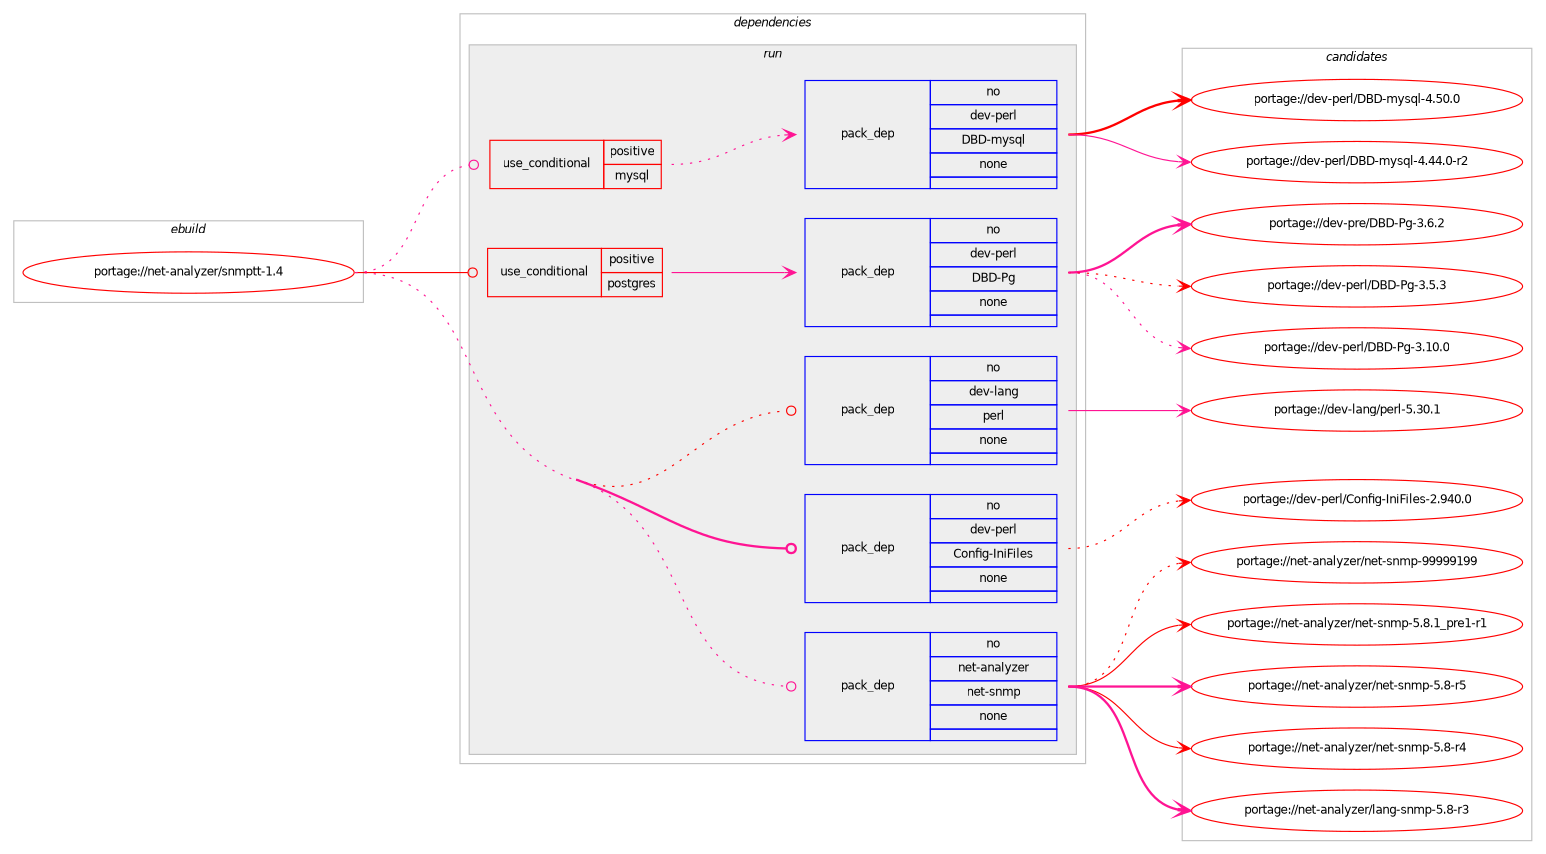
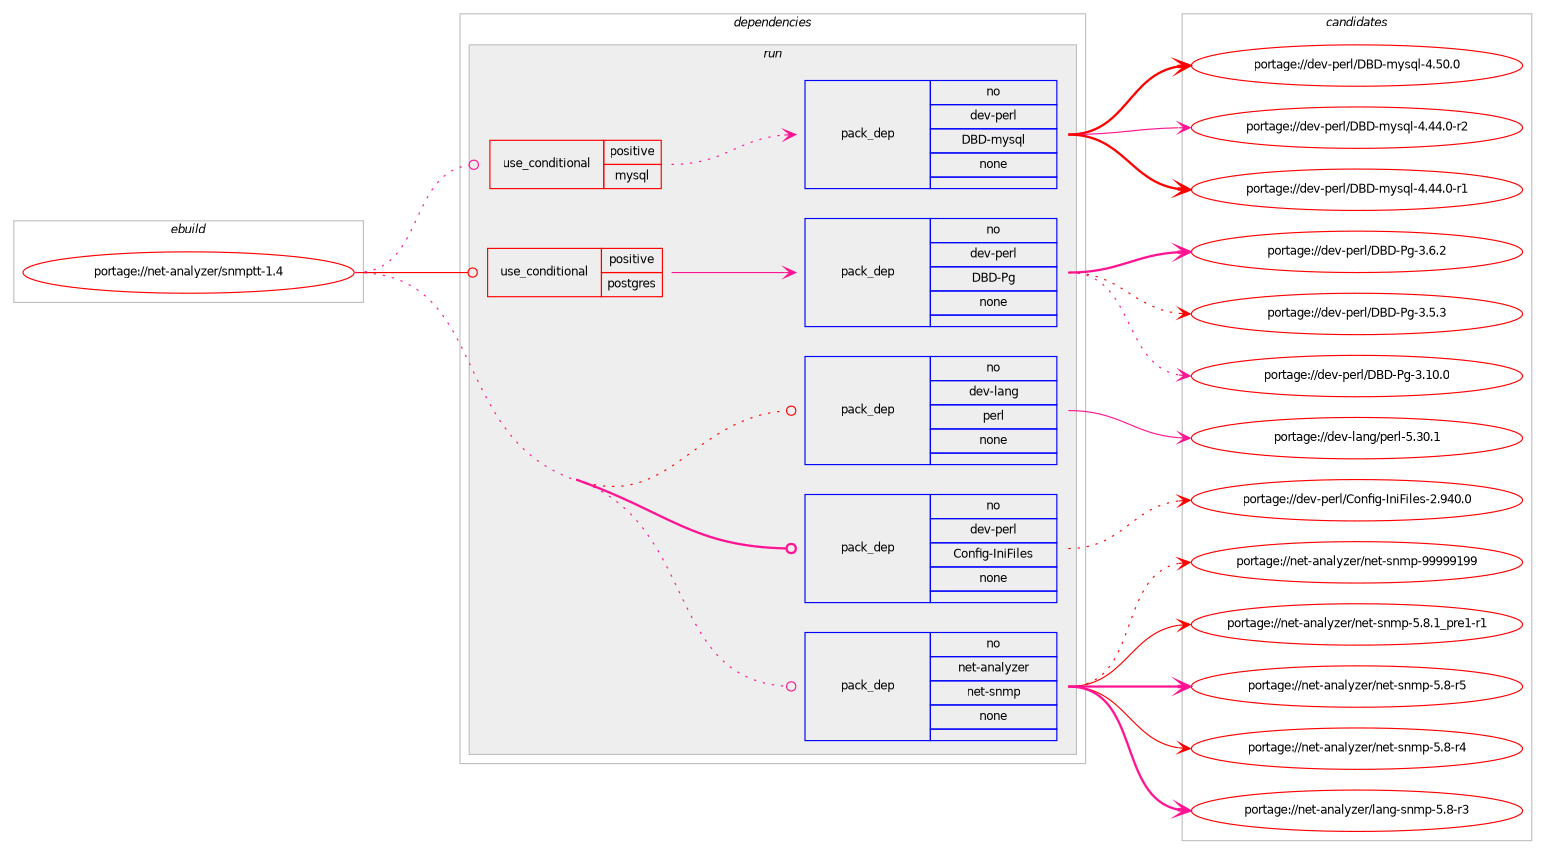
none -> (1357, 190)
(1357, 224) -> (1357, 252)
